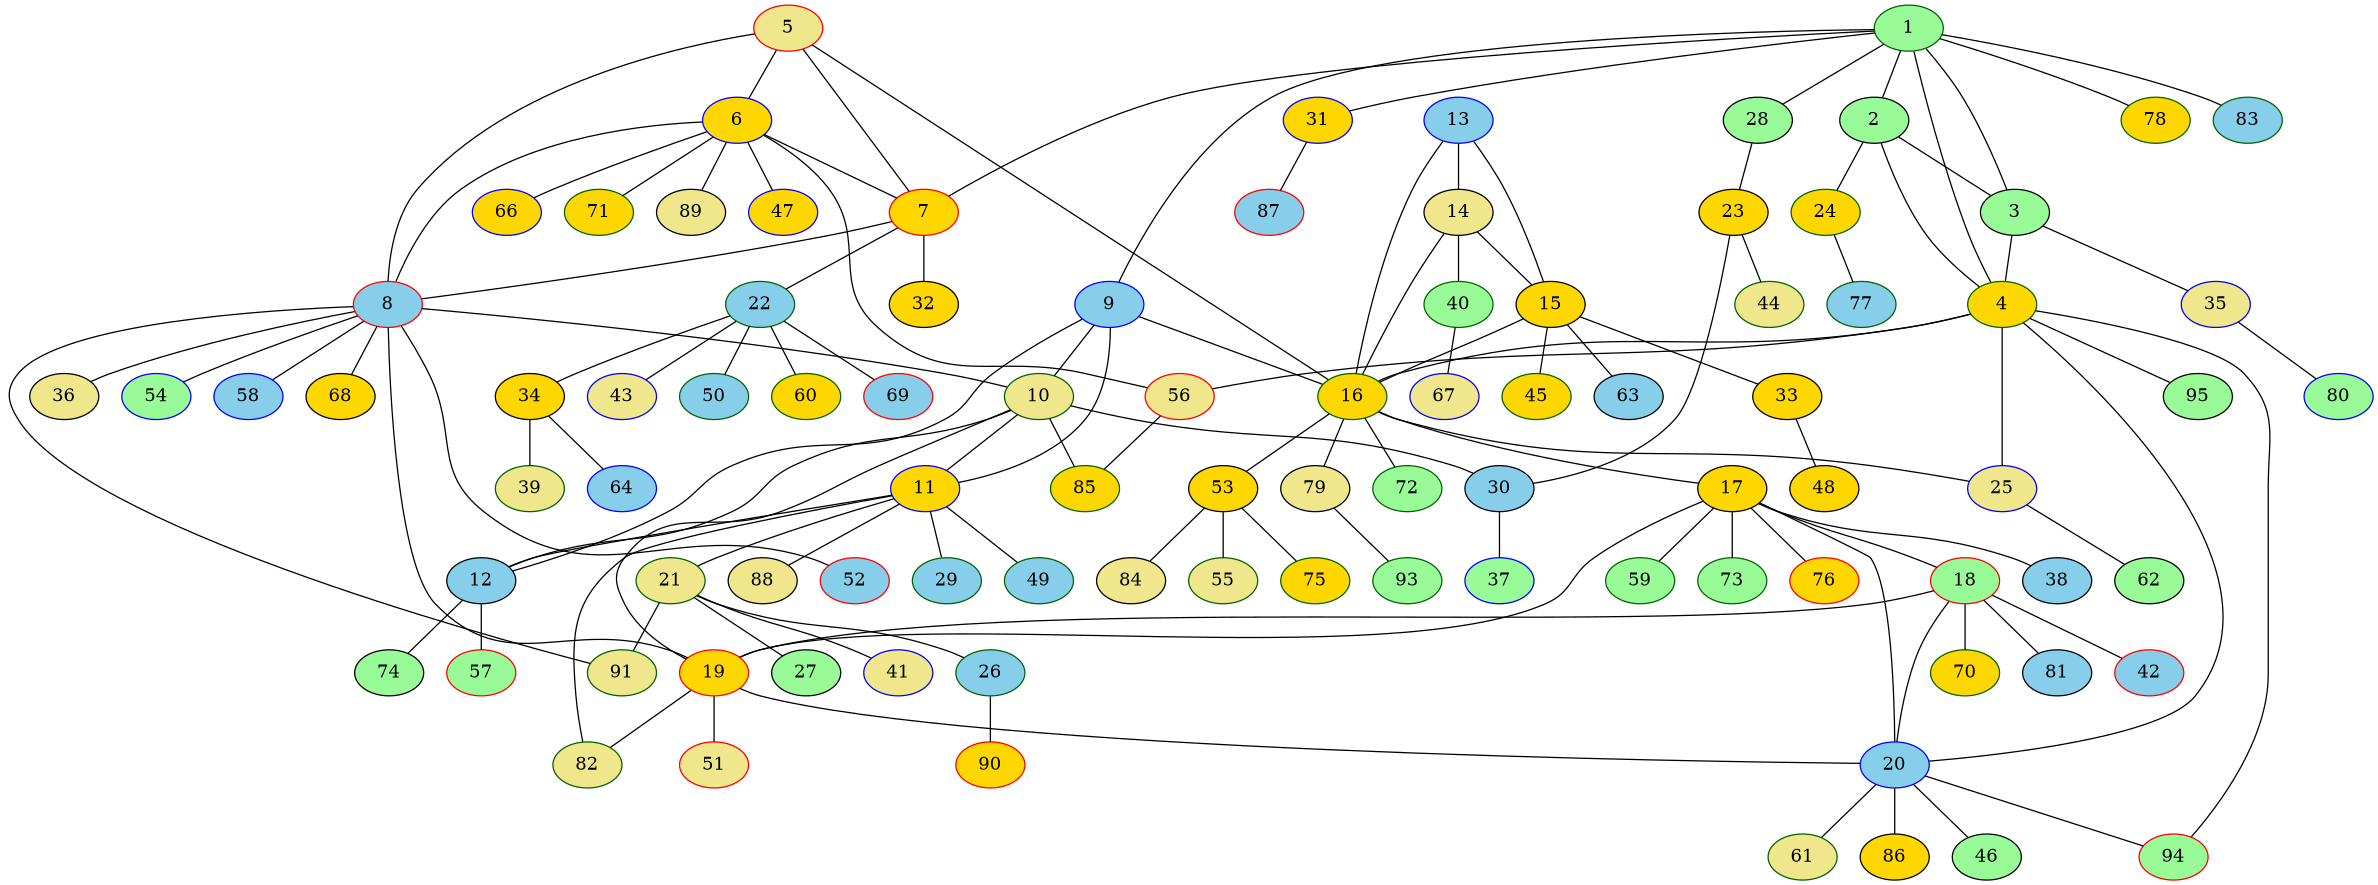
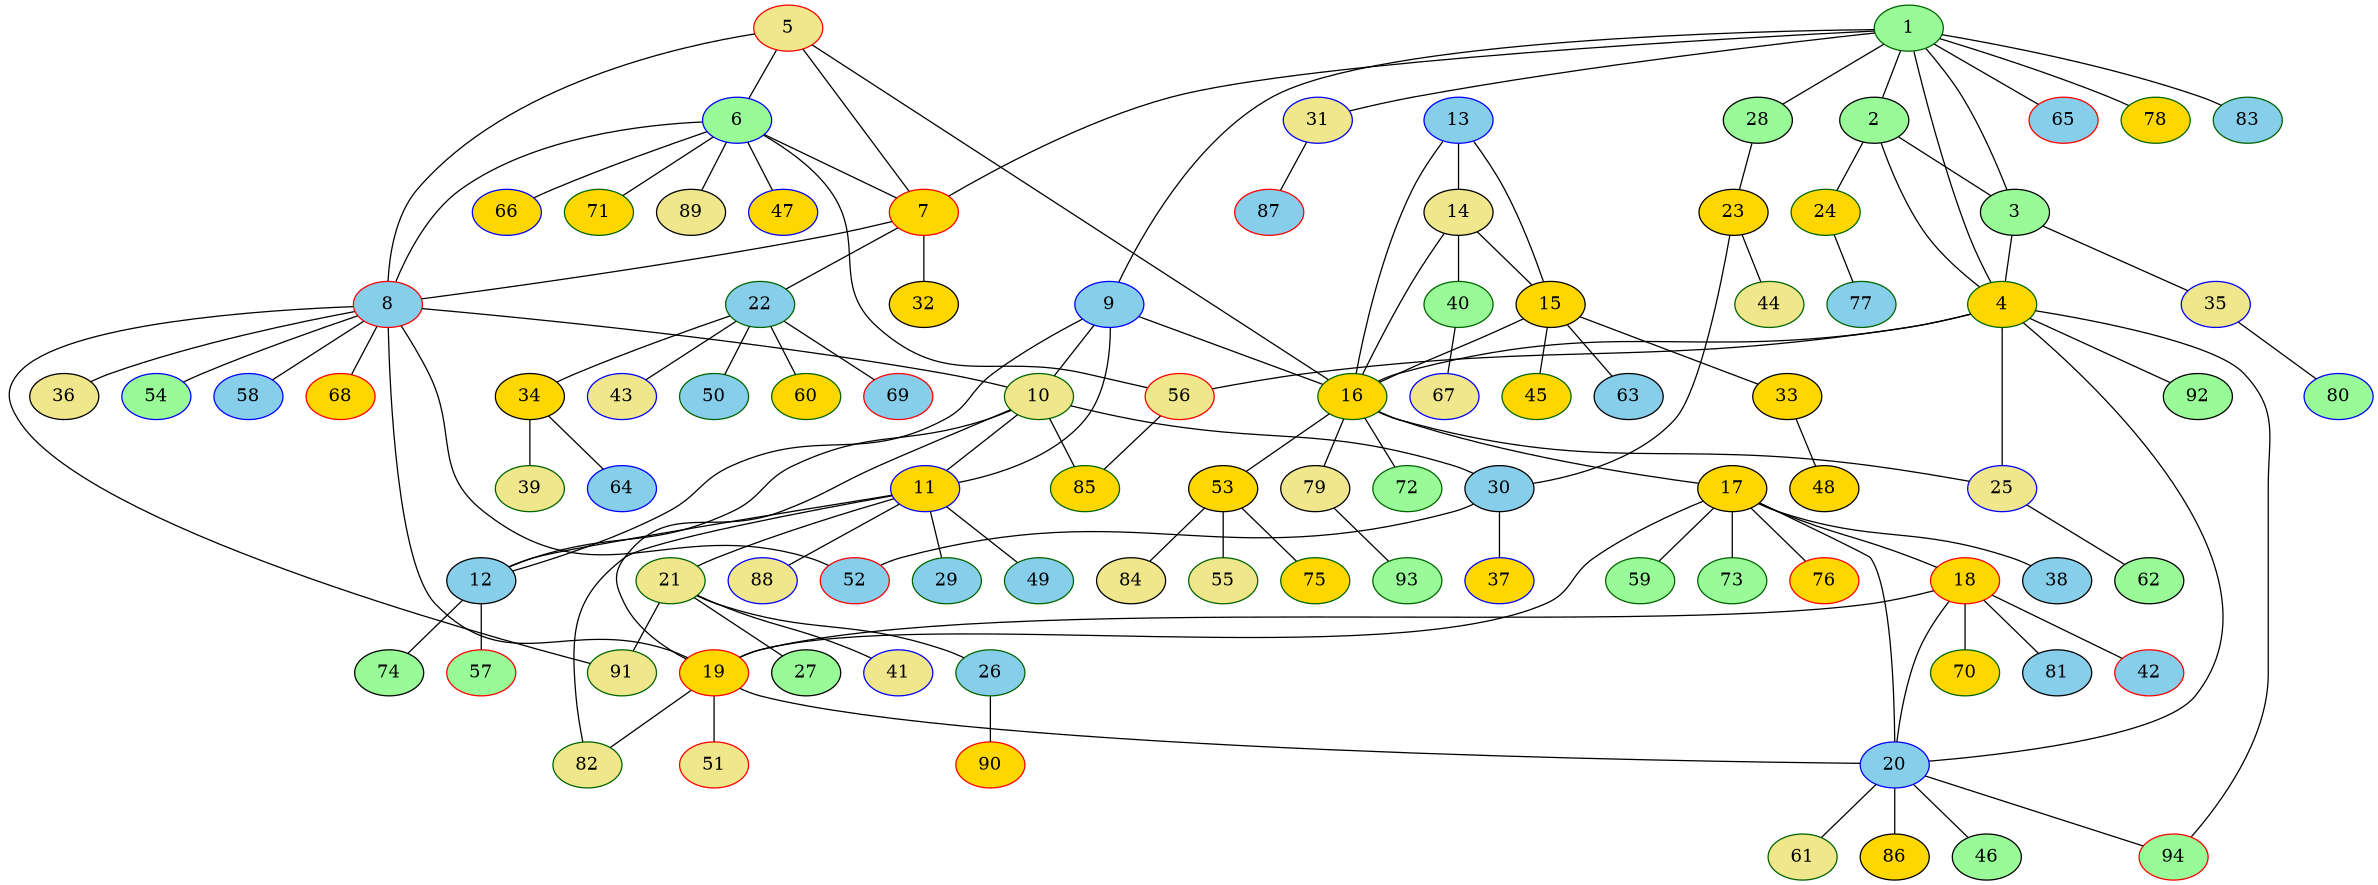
(737, 120) -> (737, 120)
(1318, 120) -> (1318, 120)
none -> (2064, 120)
(341, 397) -> (341, 397)
(2198, 397) -> (2198, 397)
none -> (1192, 535)
(763, 581) -> (763, 581)
(1499, 581) -> (1499, 581)
(1965, 581) -> (1965, 581)
